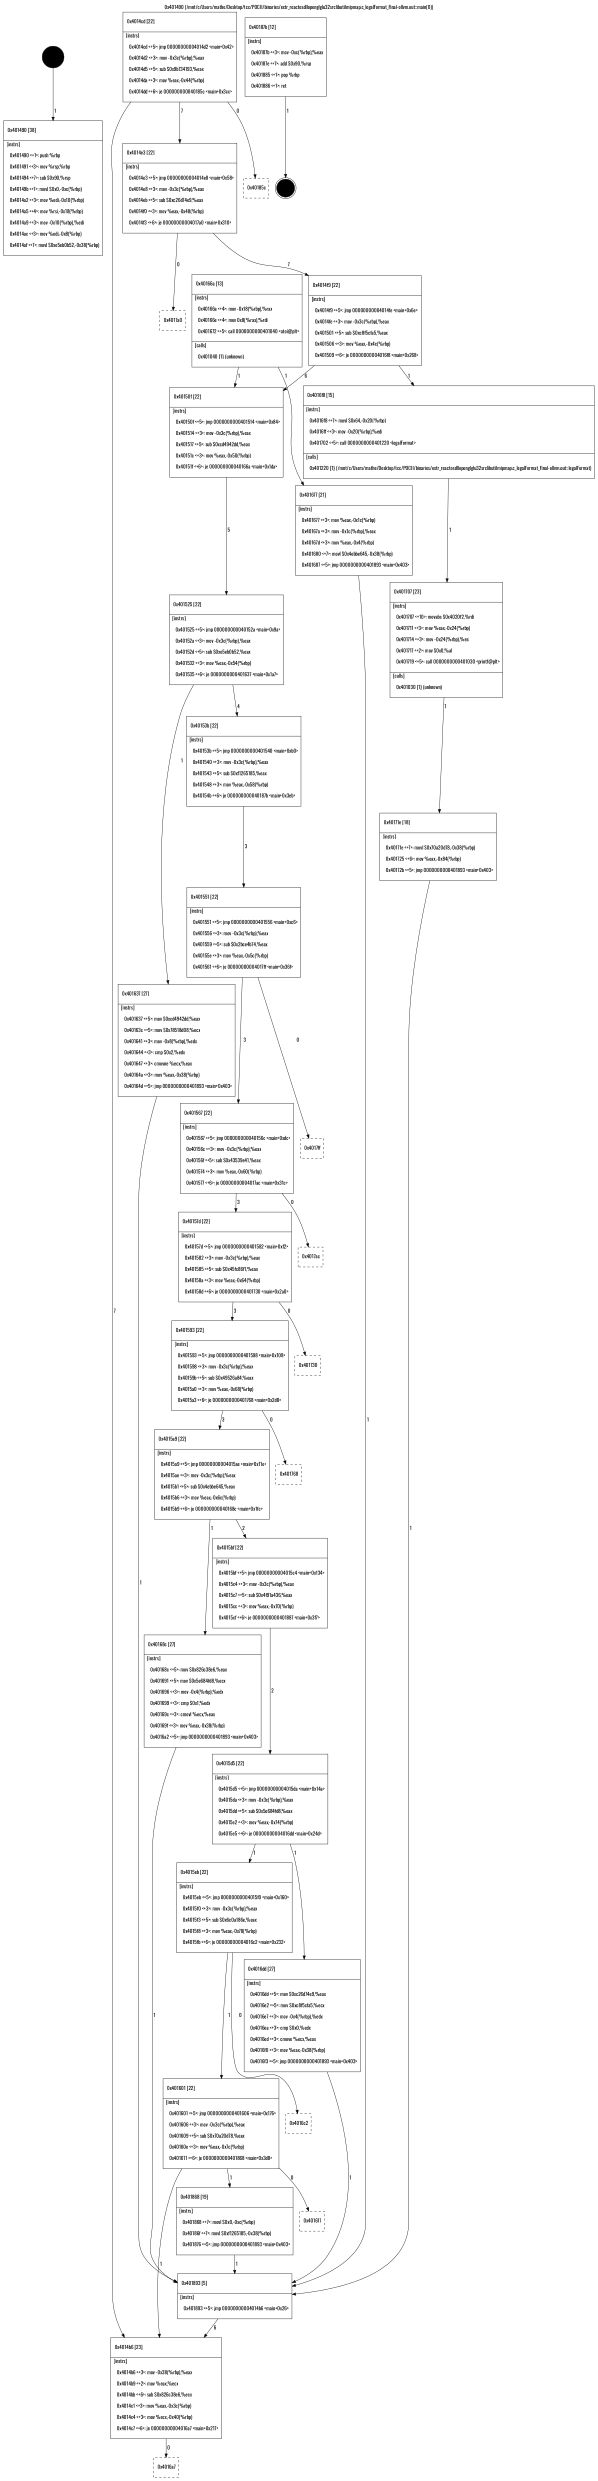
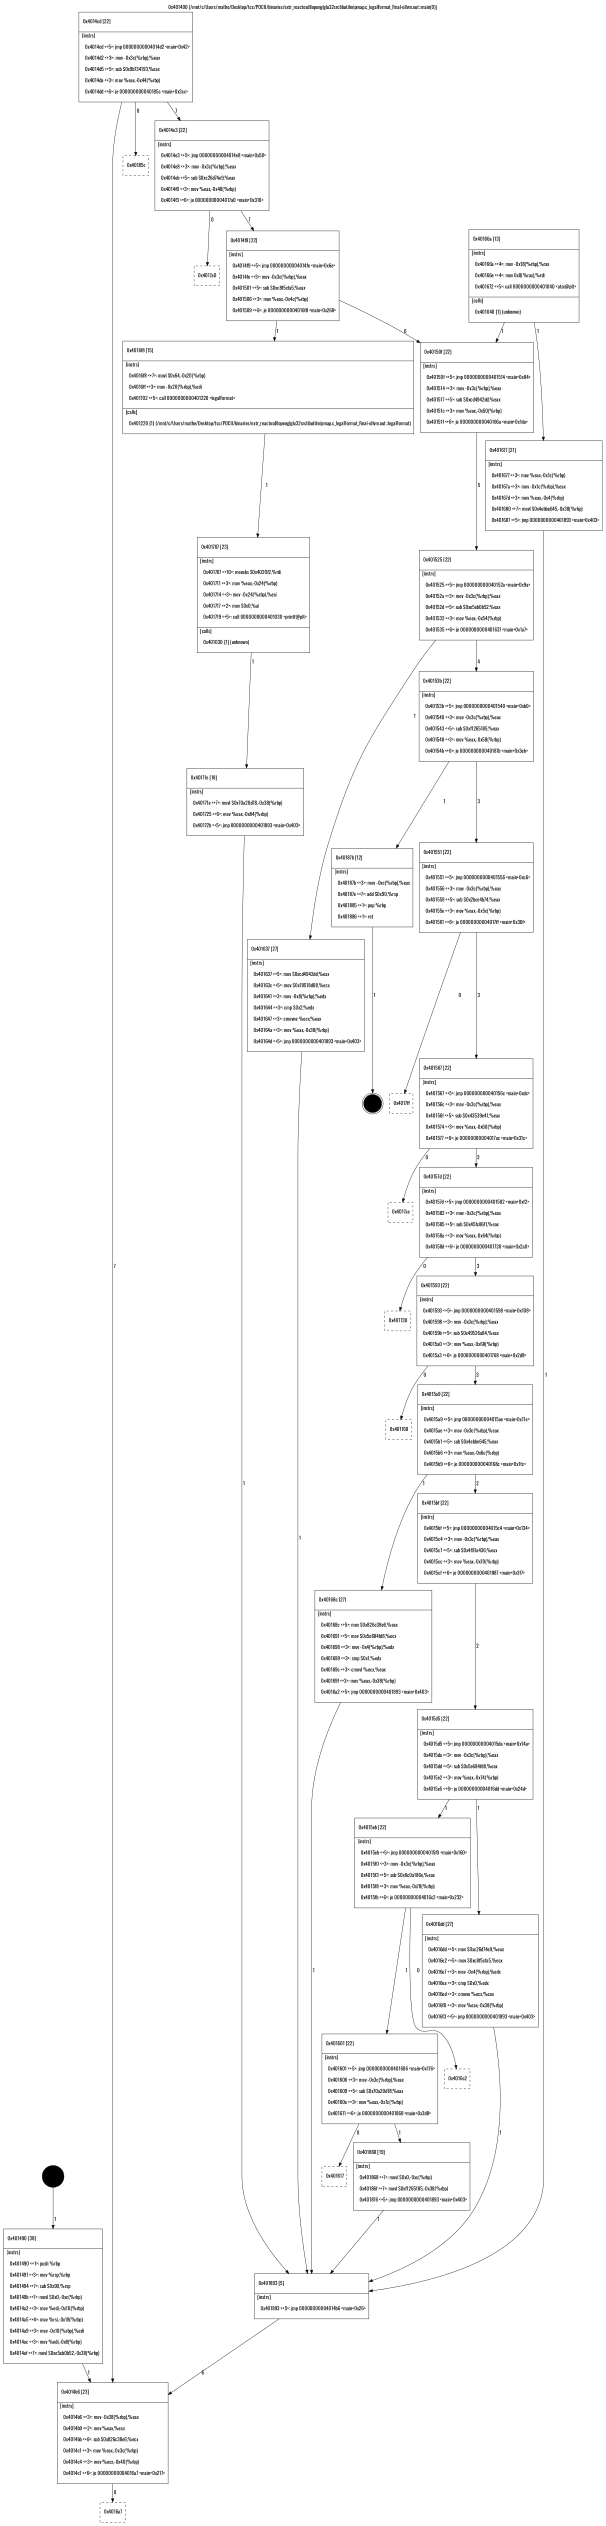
none -> (424, 803)
(160, 2250) -> (86, 2371)
